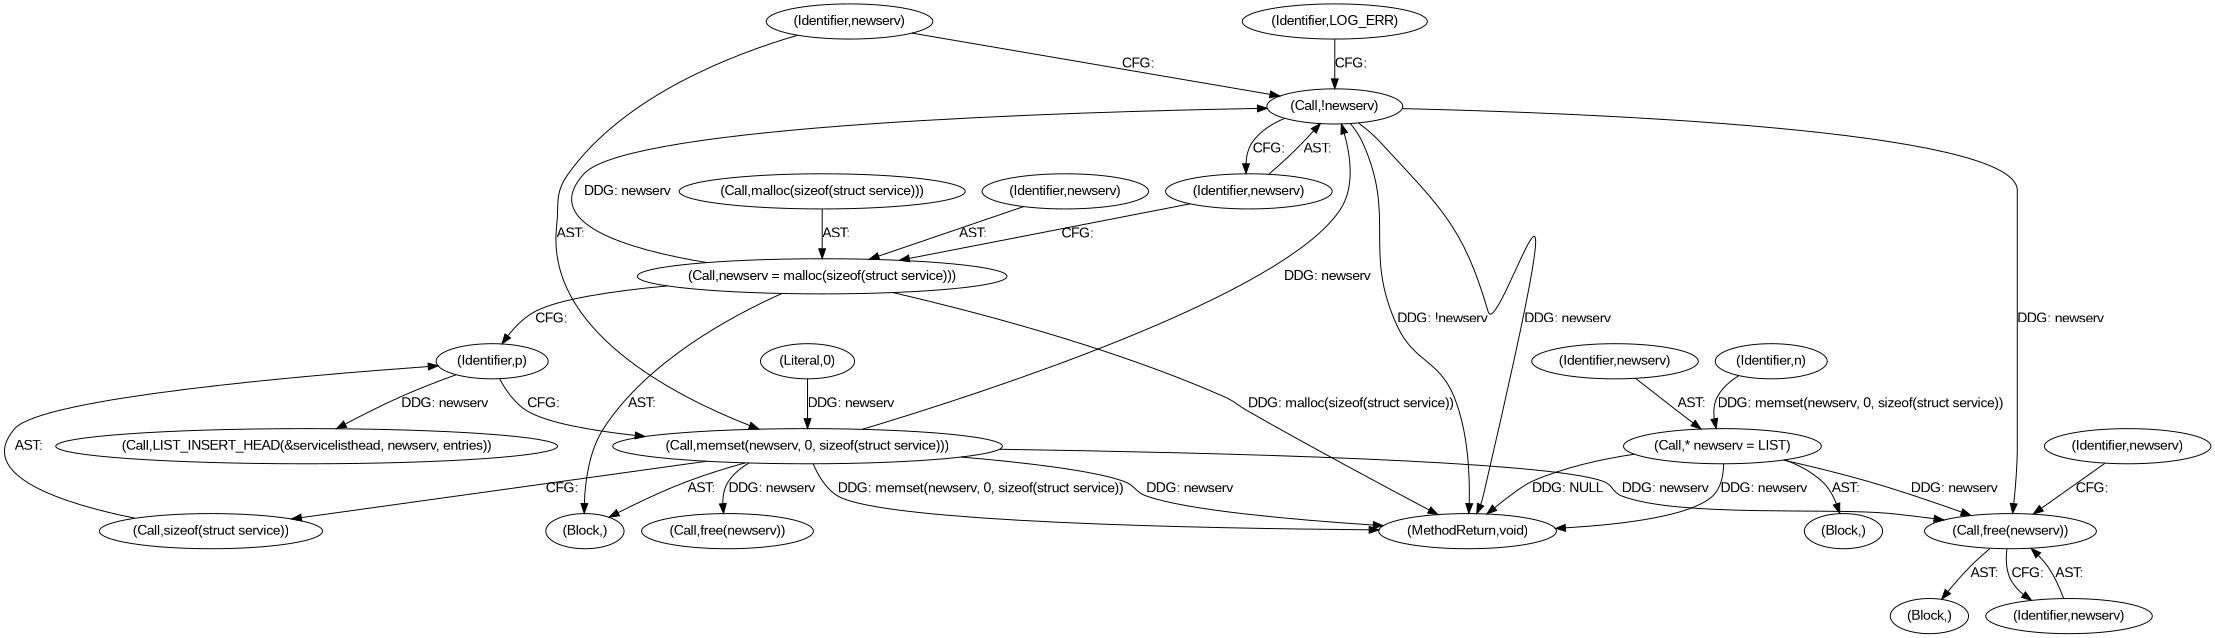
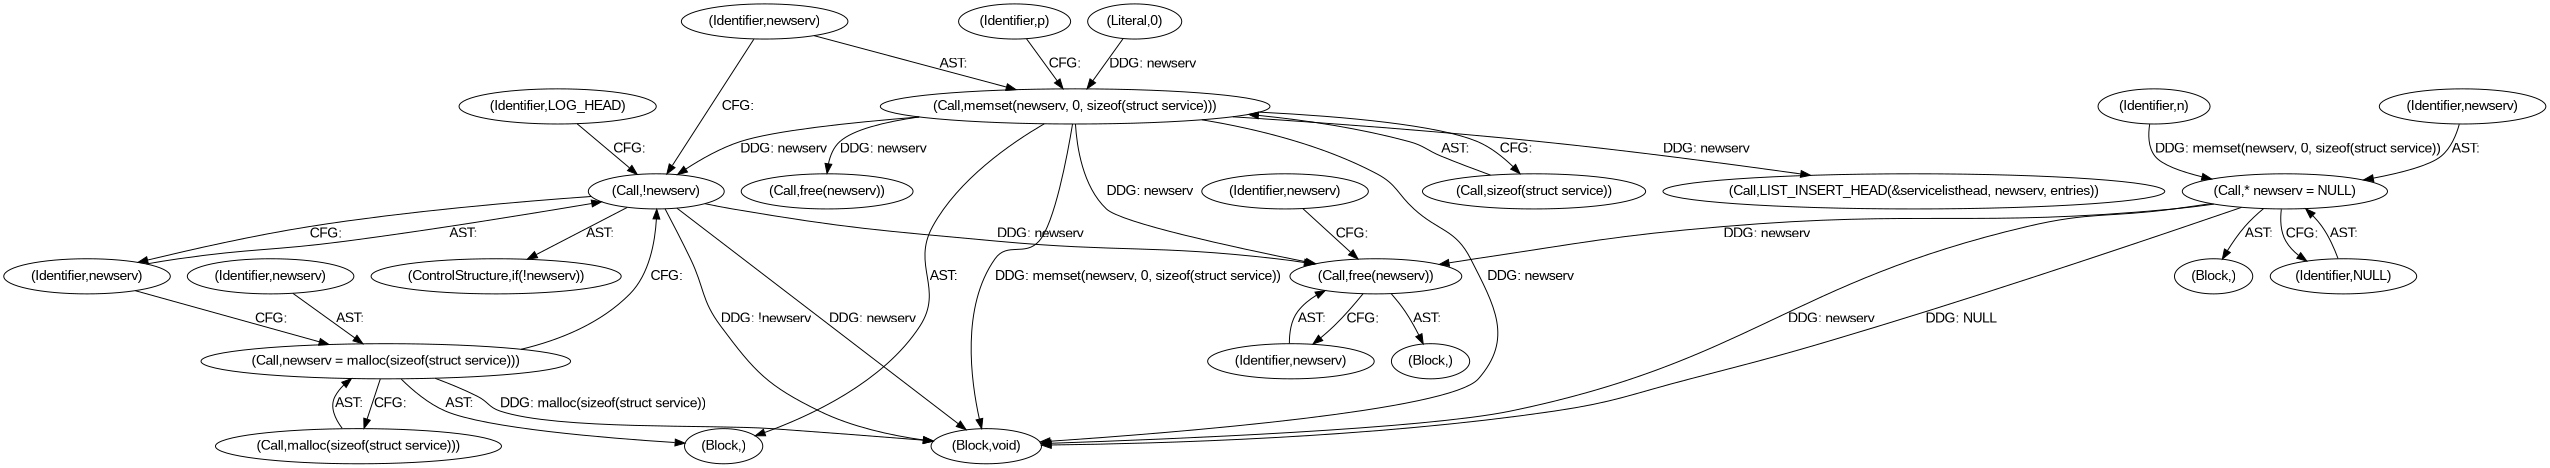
(1335, 21) -> (558, 106)
(627, 191) -> (668, 276)
none -> (496, 276)
none -> (2343, 276)
(582, 297) -> (374, 399)
(130, 397) -> (1378, 134)
(400, 397) -> (1517, 139)
(1722, 446) -> (2285, 191)
(1468, 531) -> (986, 446)
